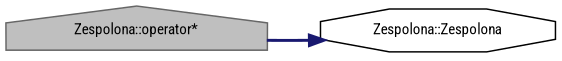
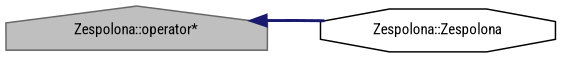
(288, 40) -> (296, 20)
